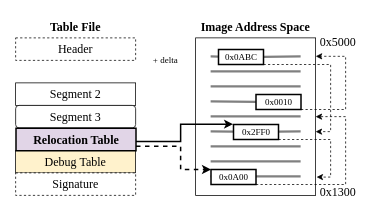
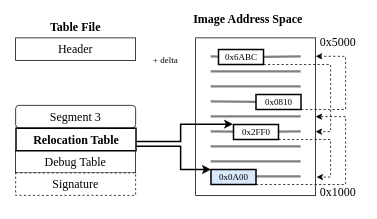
(255, 27) -> (248, 19)
(75, 49) -> (75, 49)
(241, 56) -> (241, 56)
(75, 94) -> none
(279, 101) -> (279, 101)
(76, 140) -> (76, 140)
(180, 148) -> (180, 148)
(75, 162) -> (75, 162)
(233, 177) -> (233, 177)
(338, 192) -> (338, 192)
